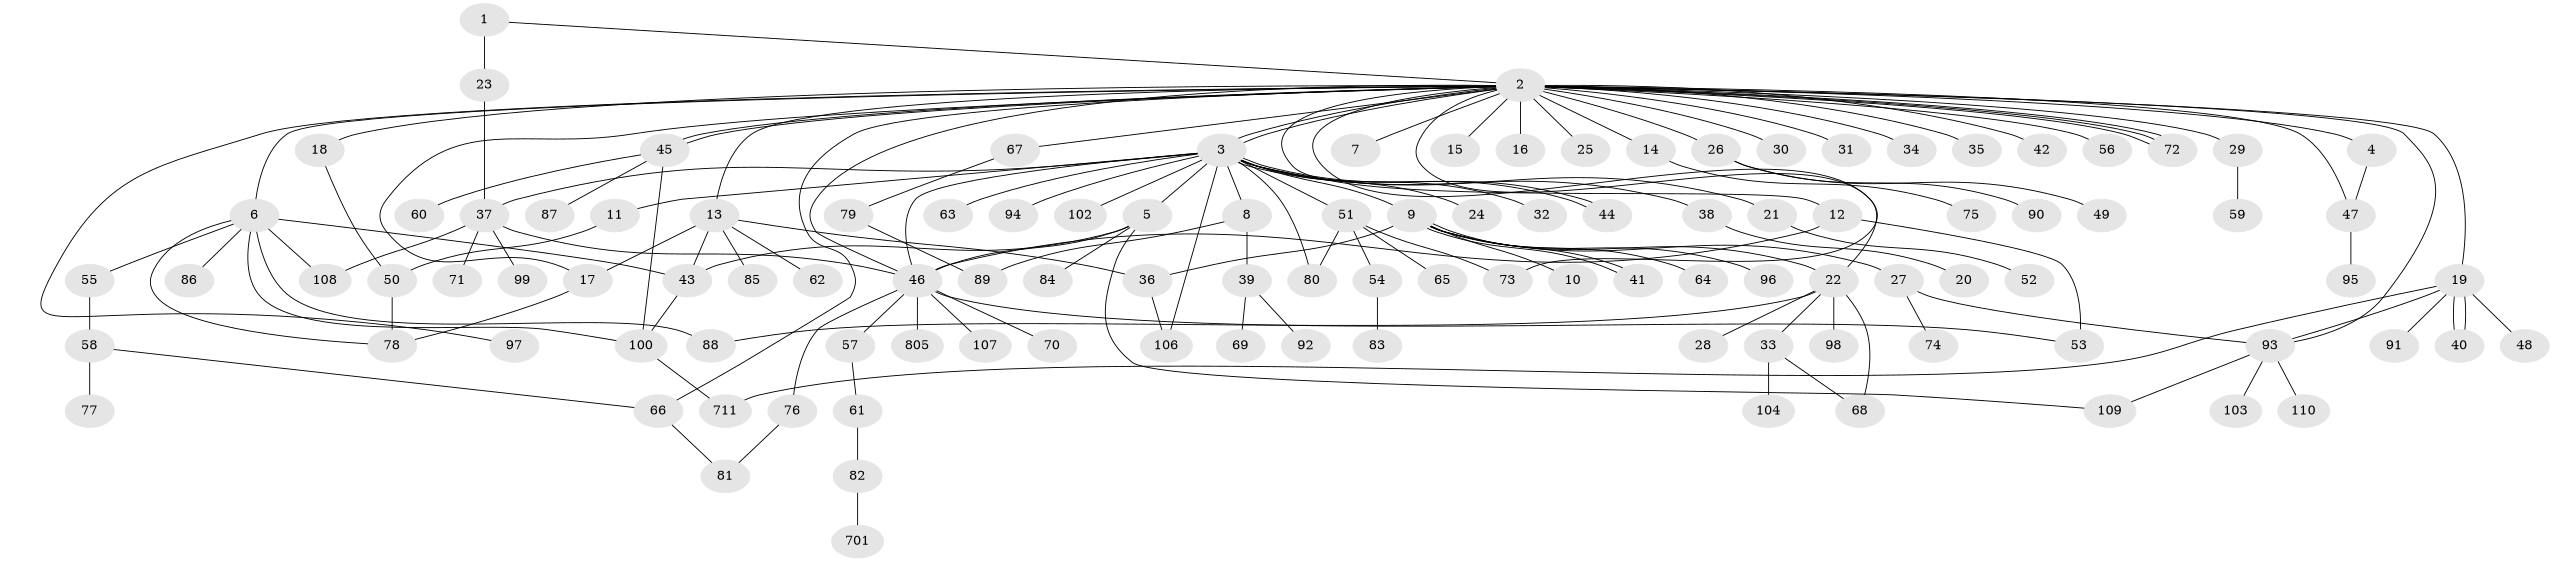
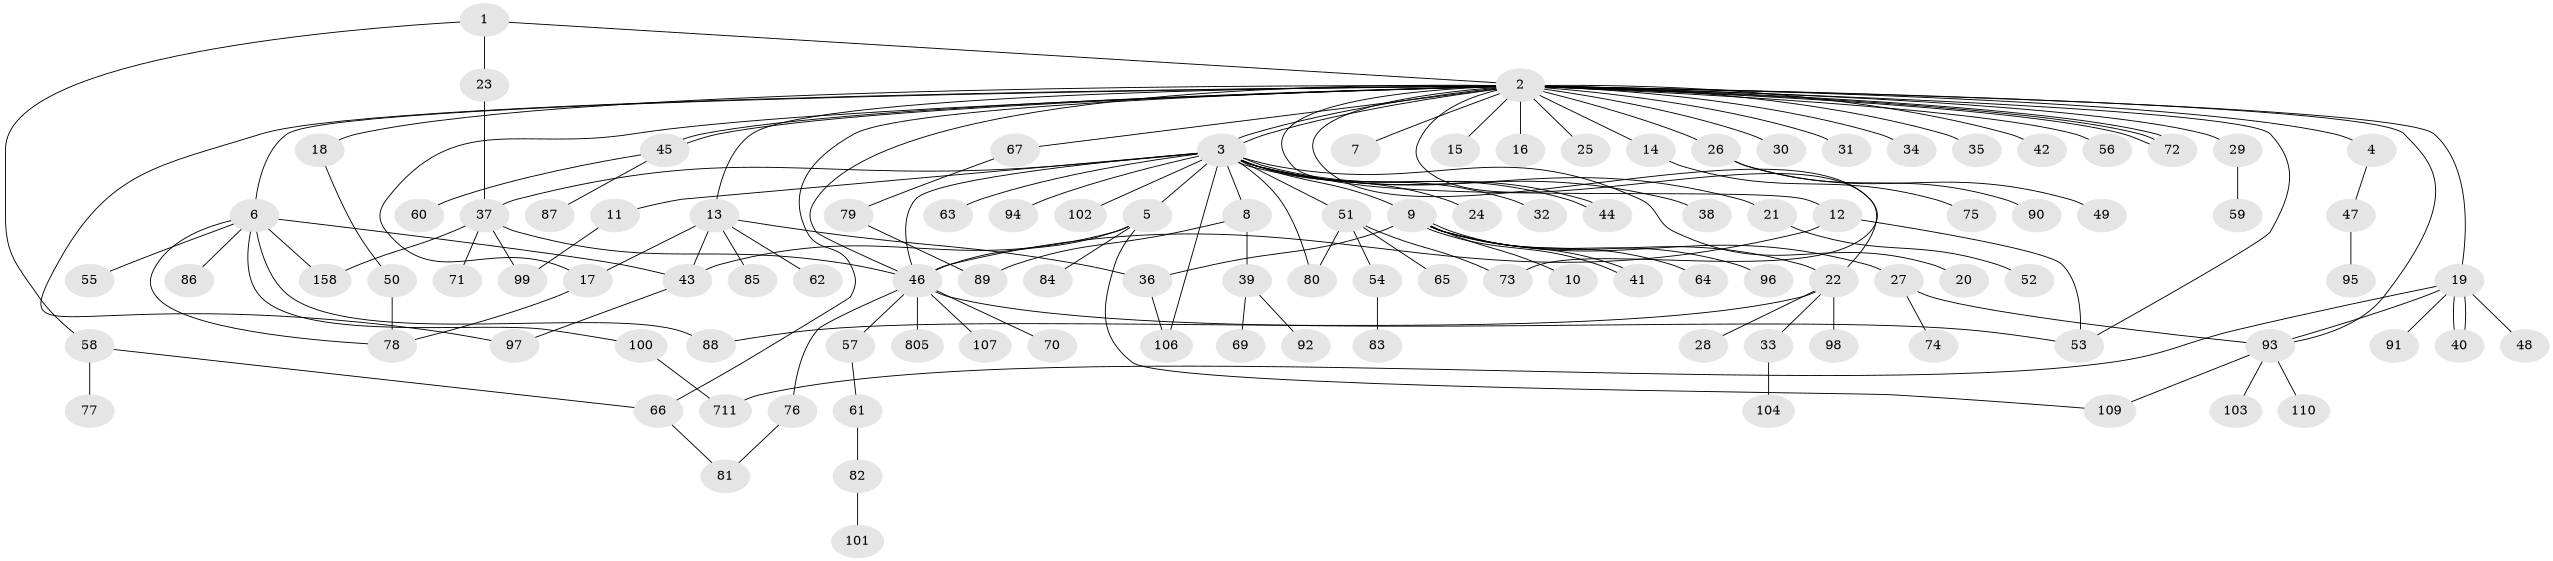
(1965, 97) -> (2243, 126)
(654, 240) -> none
(1824, 247) -> (1551, 172)
(485, 250) -> (566, 250)
(325, 281) -> (325, 281)
(90, 310) -> (116, 72)
(664, 313) -> (601, 313)
(1860, 411) -> none
(858, 542) -> (858, 542)
